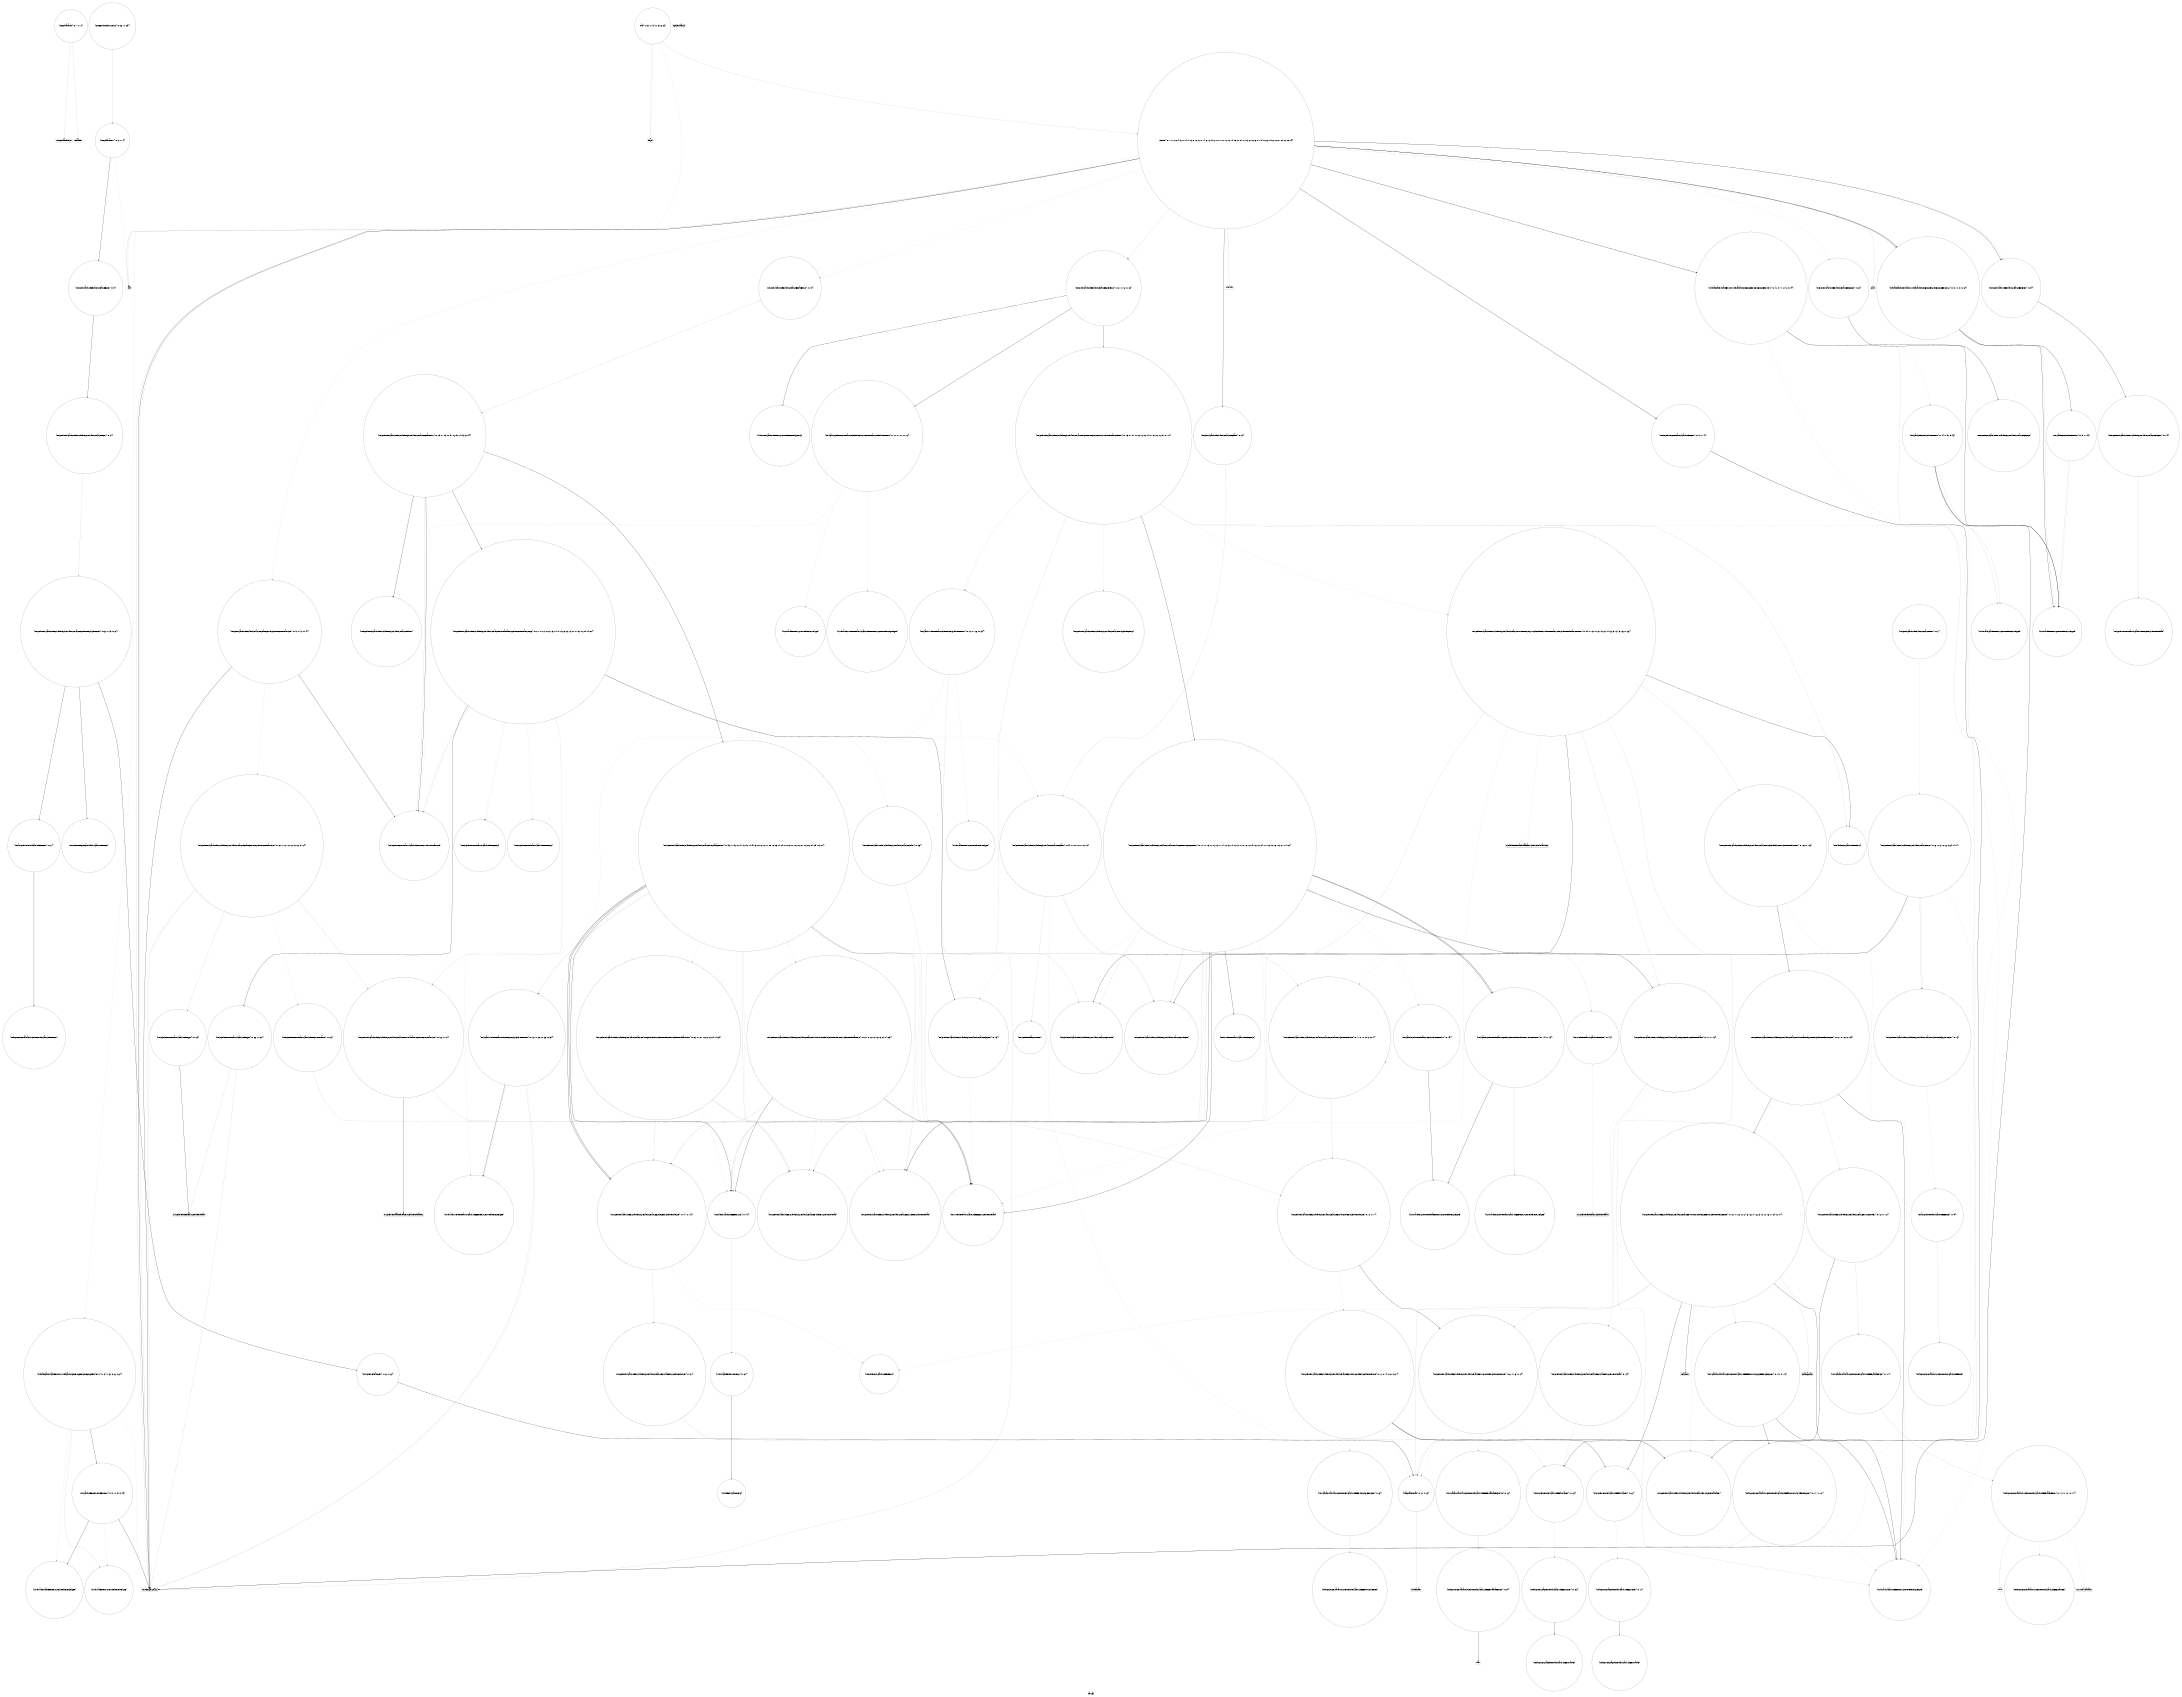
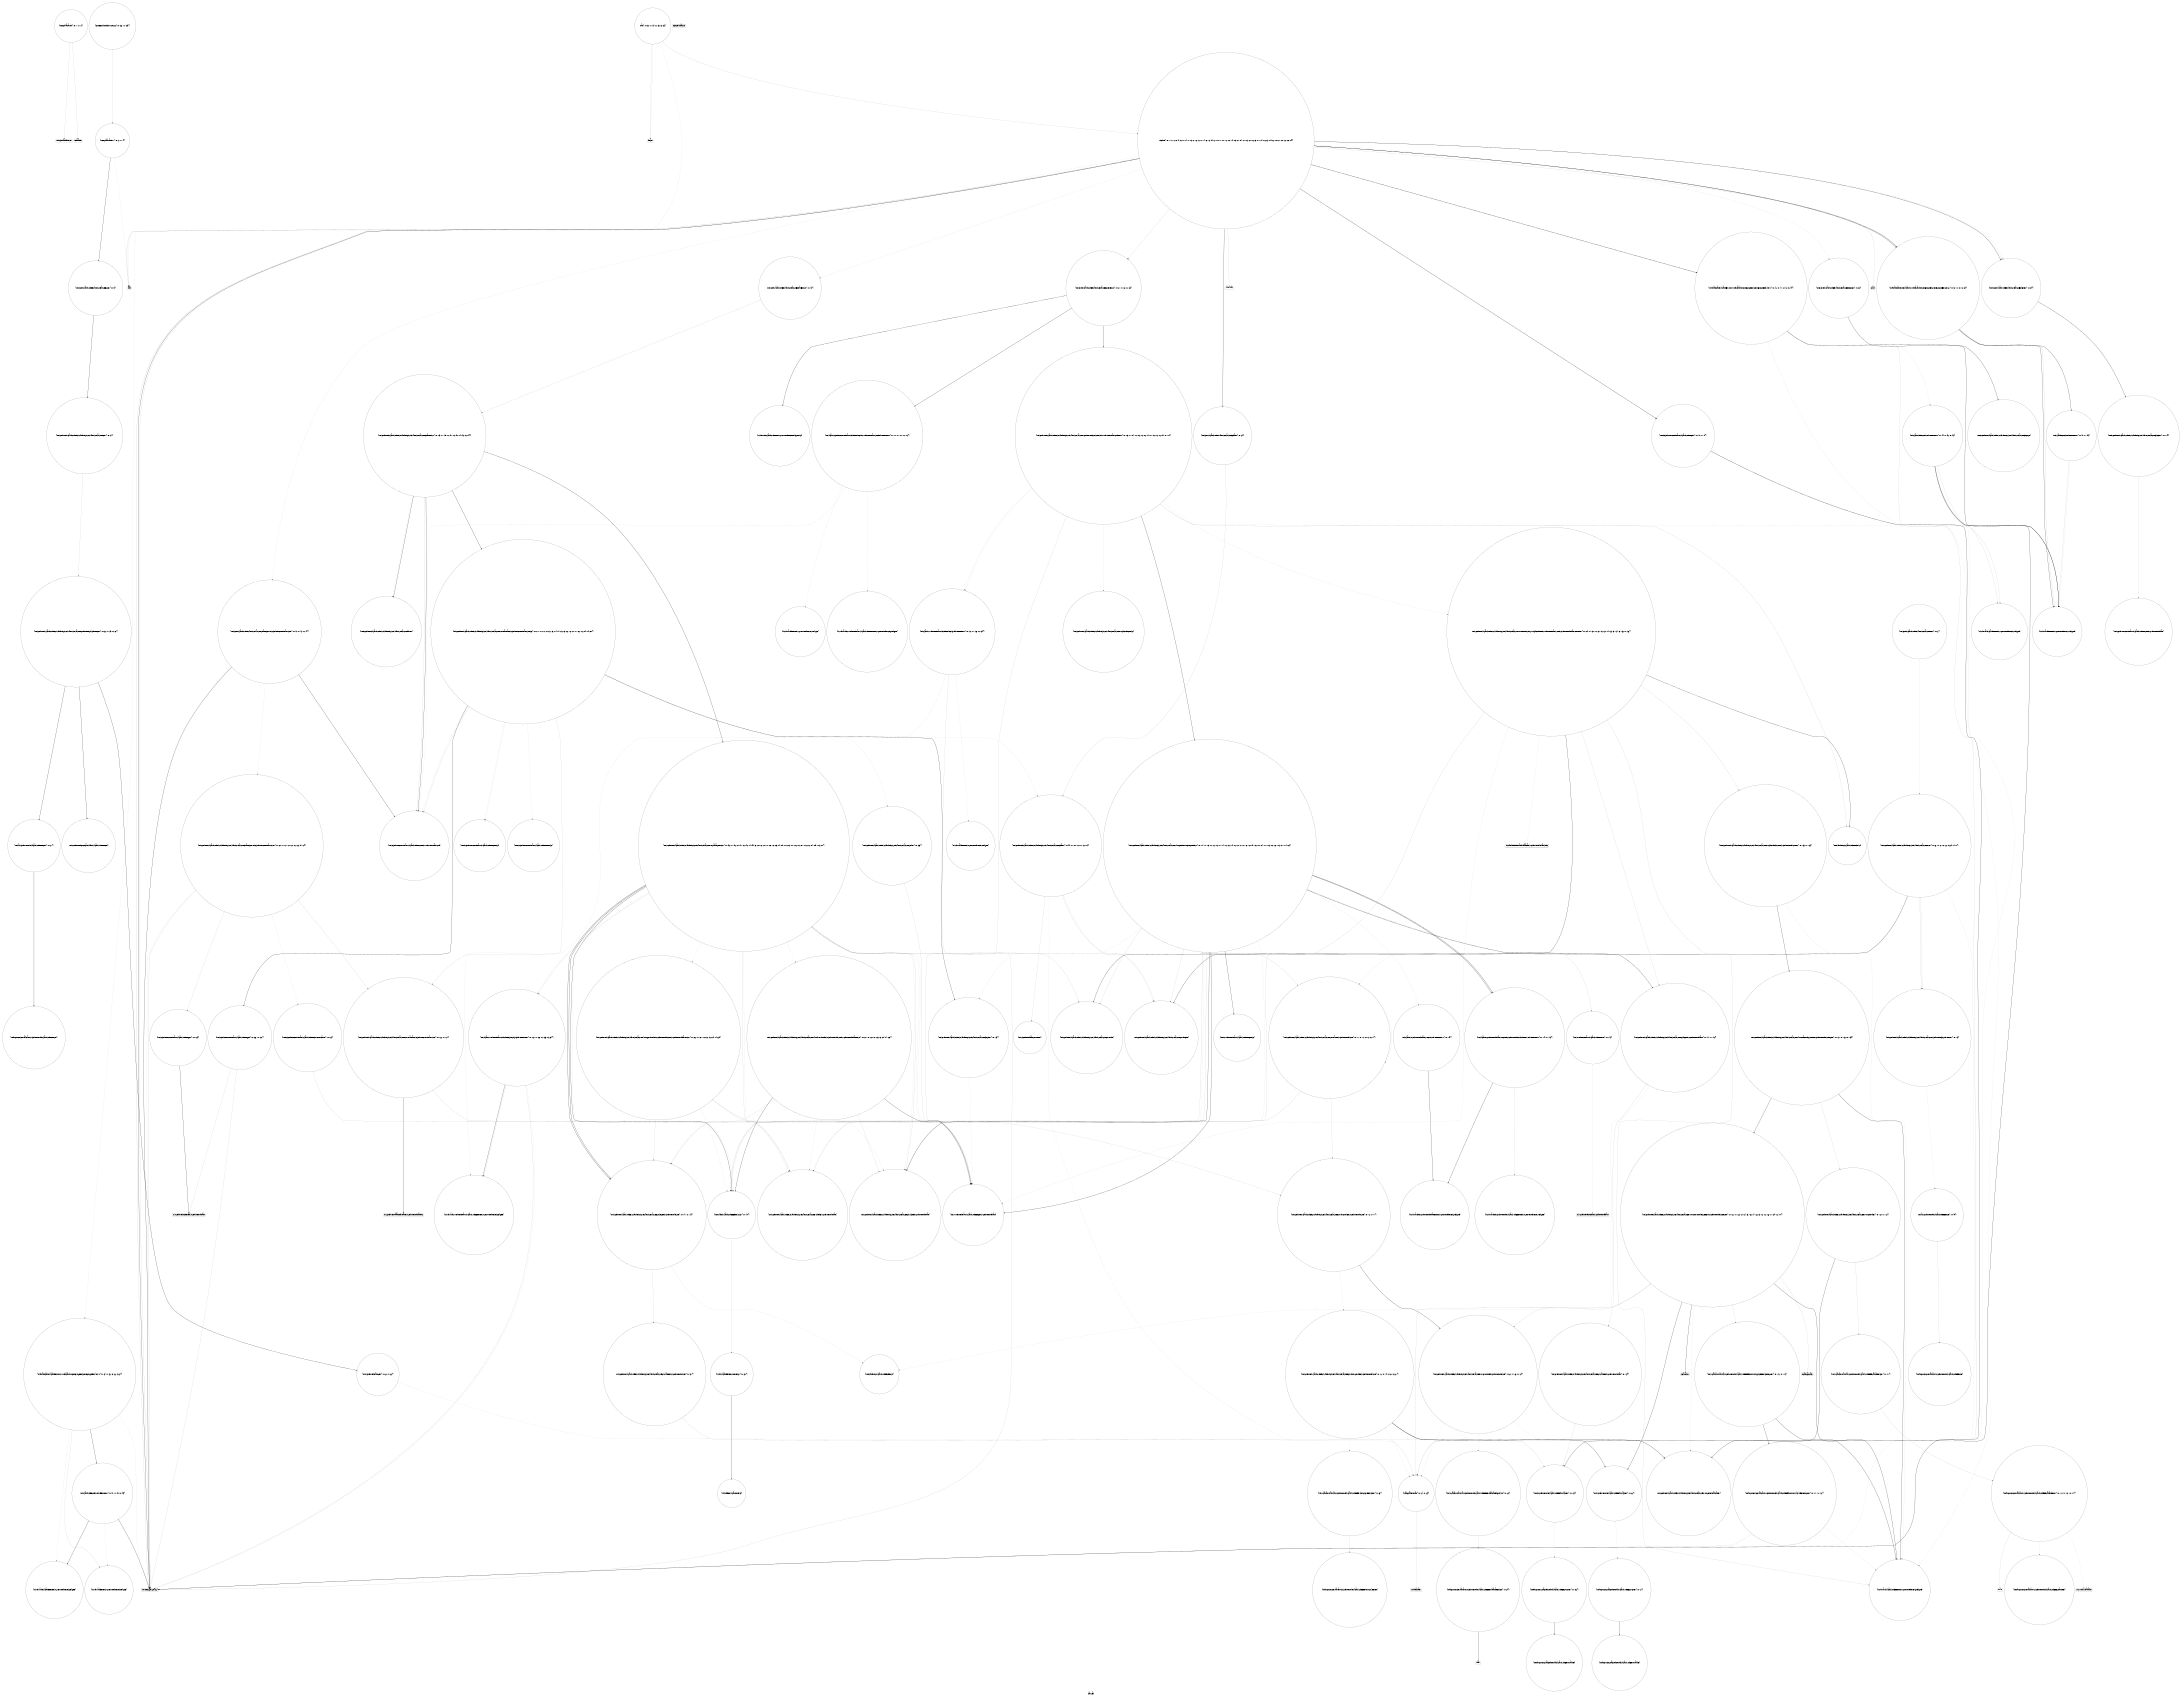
(911, 1439) -> (911, 1439)
